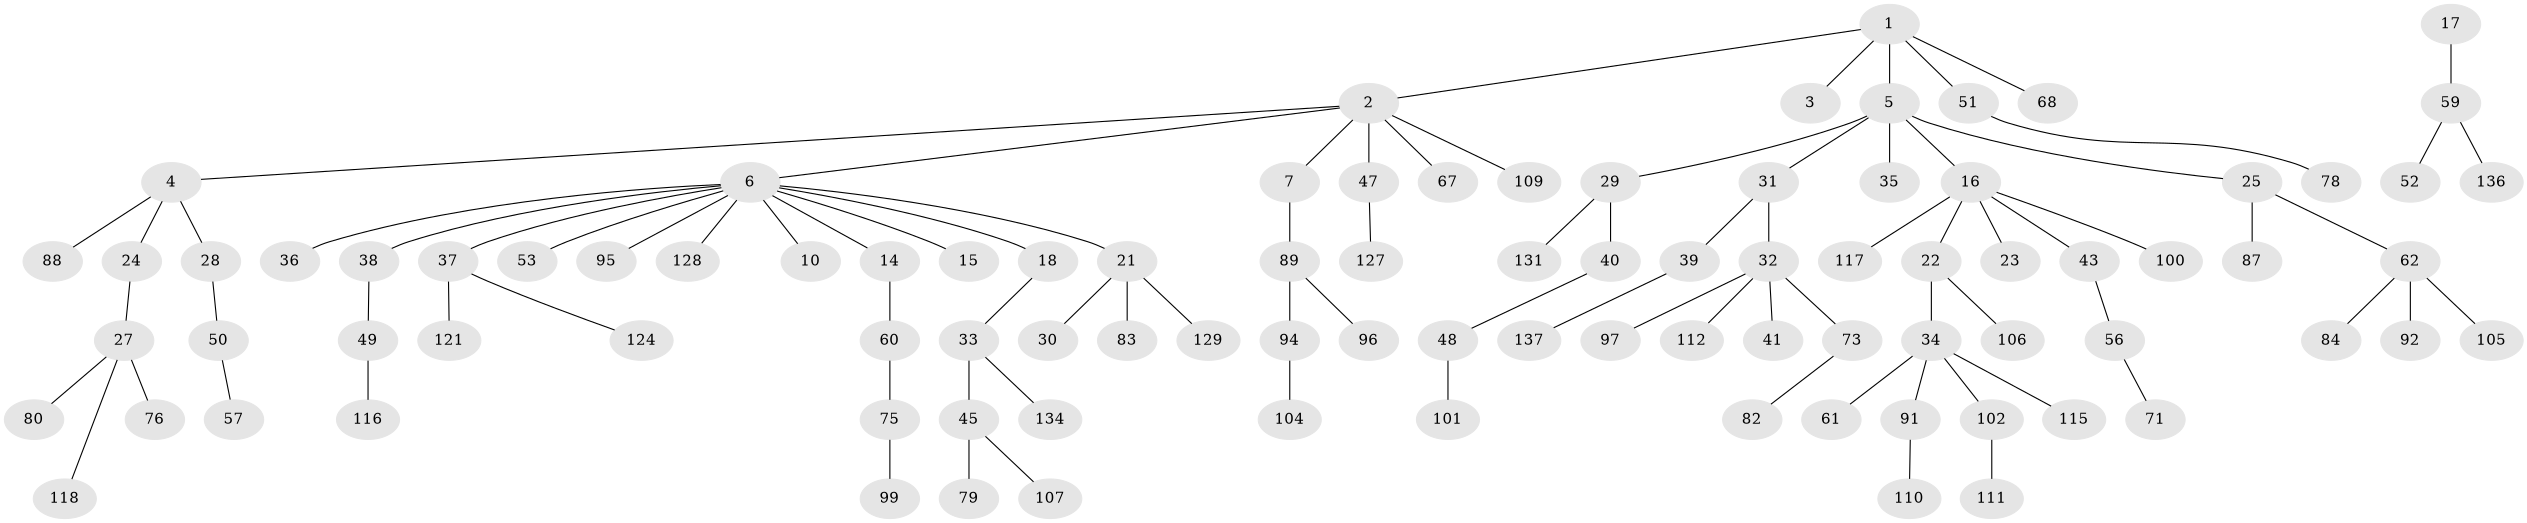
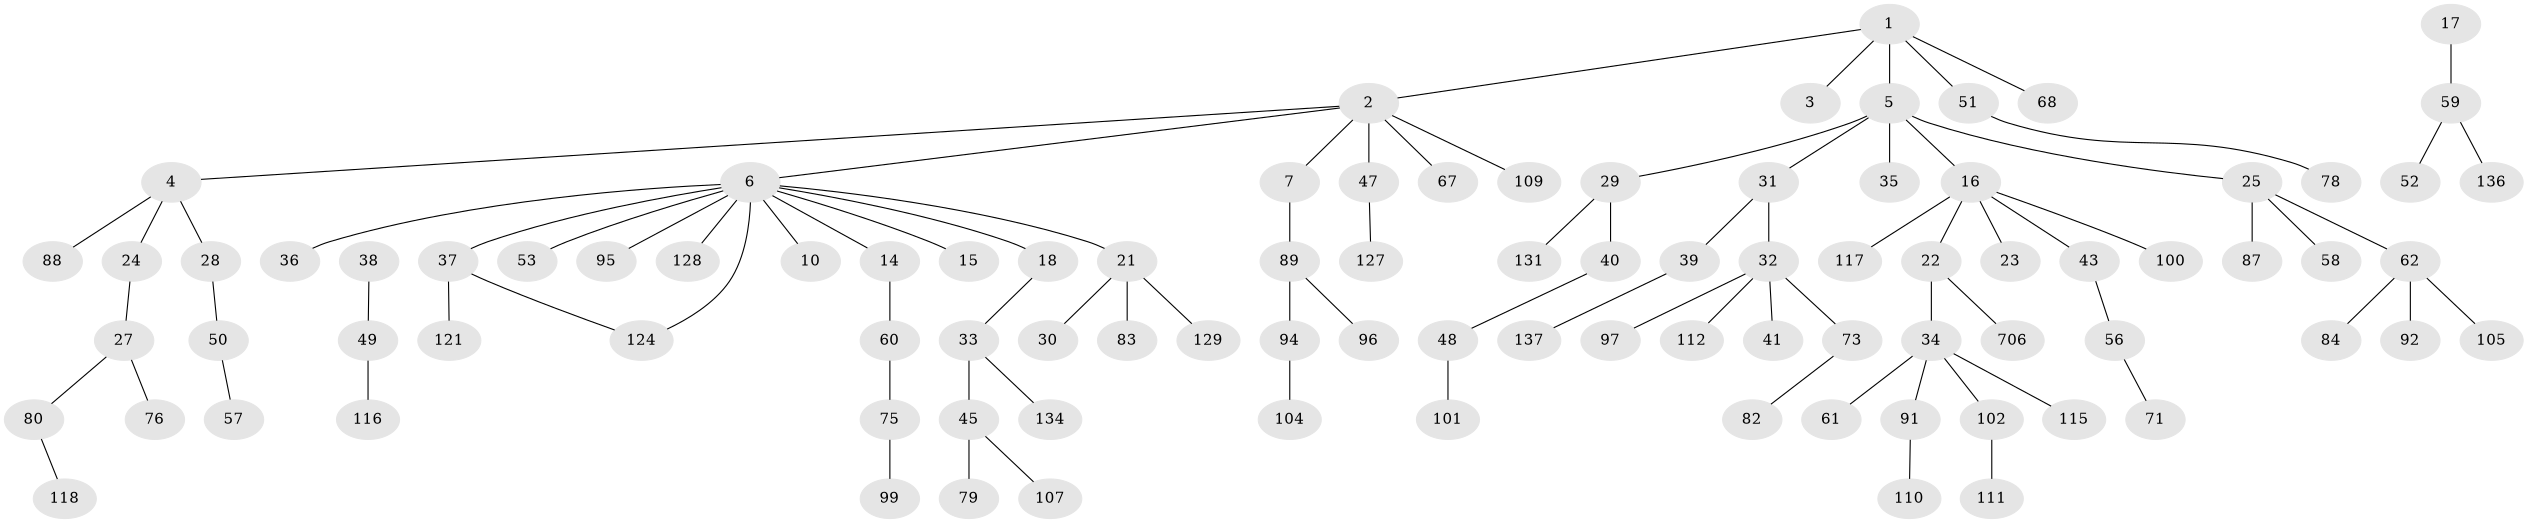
(554, 208) -> (730, 280)
none -> (2331, 261)
(2013, 341) -> (2013, 341)
(95, 419) -> (49, 459)
